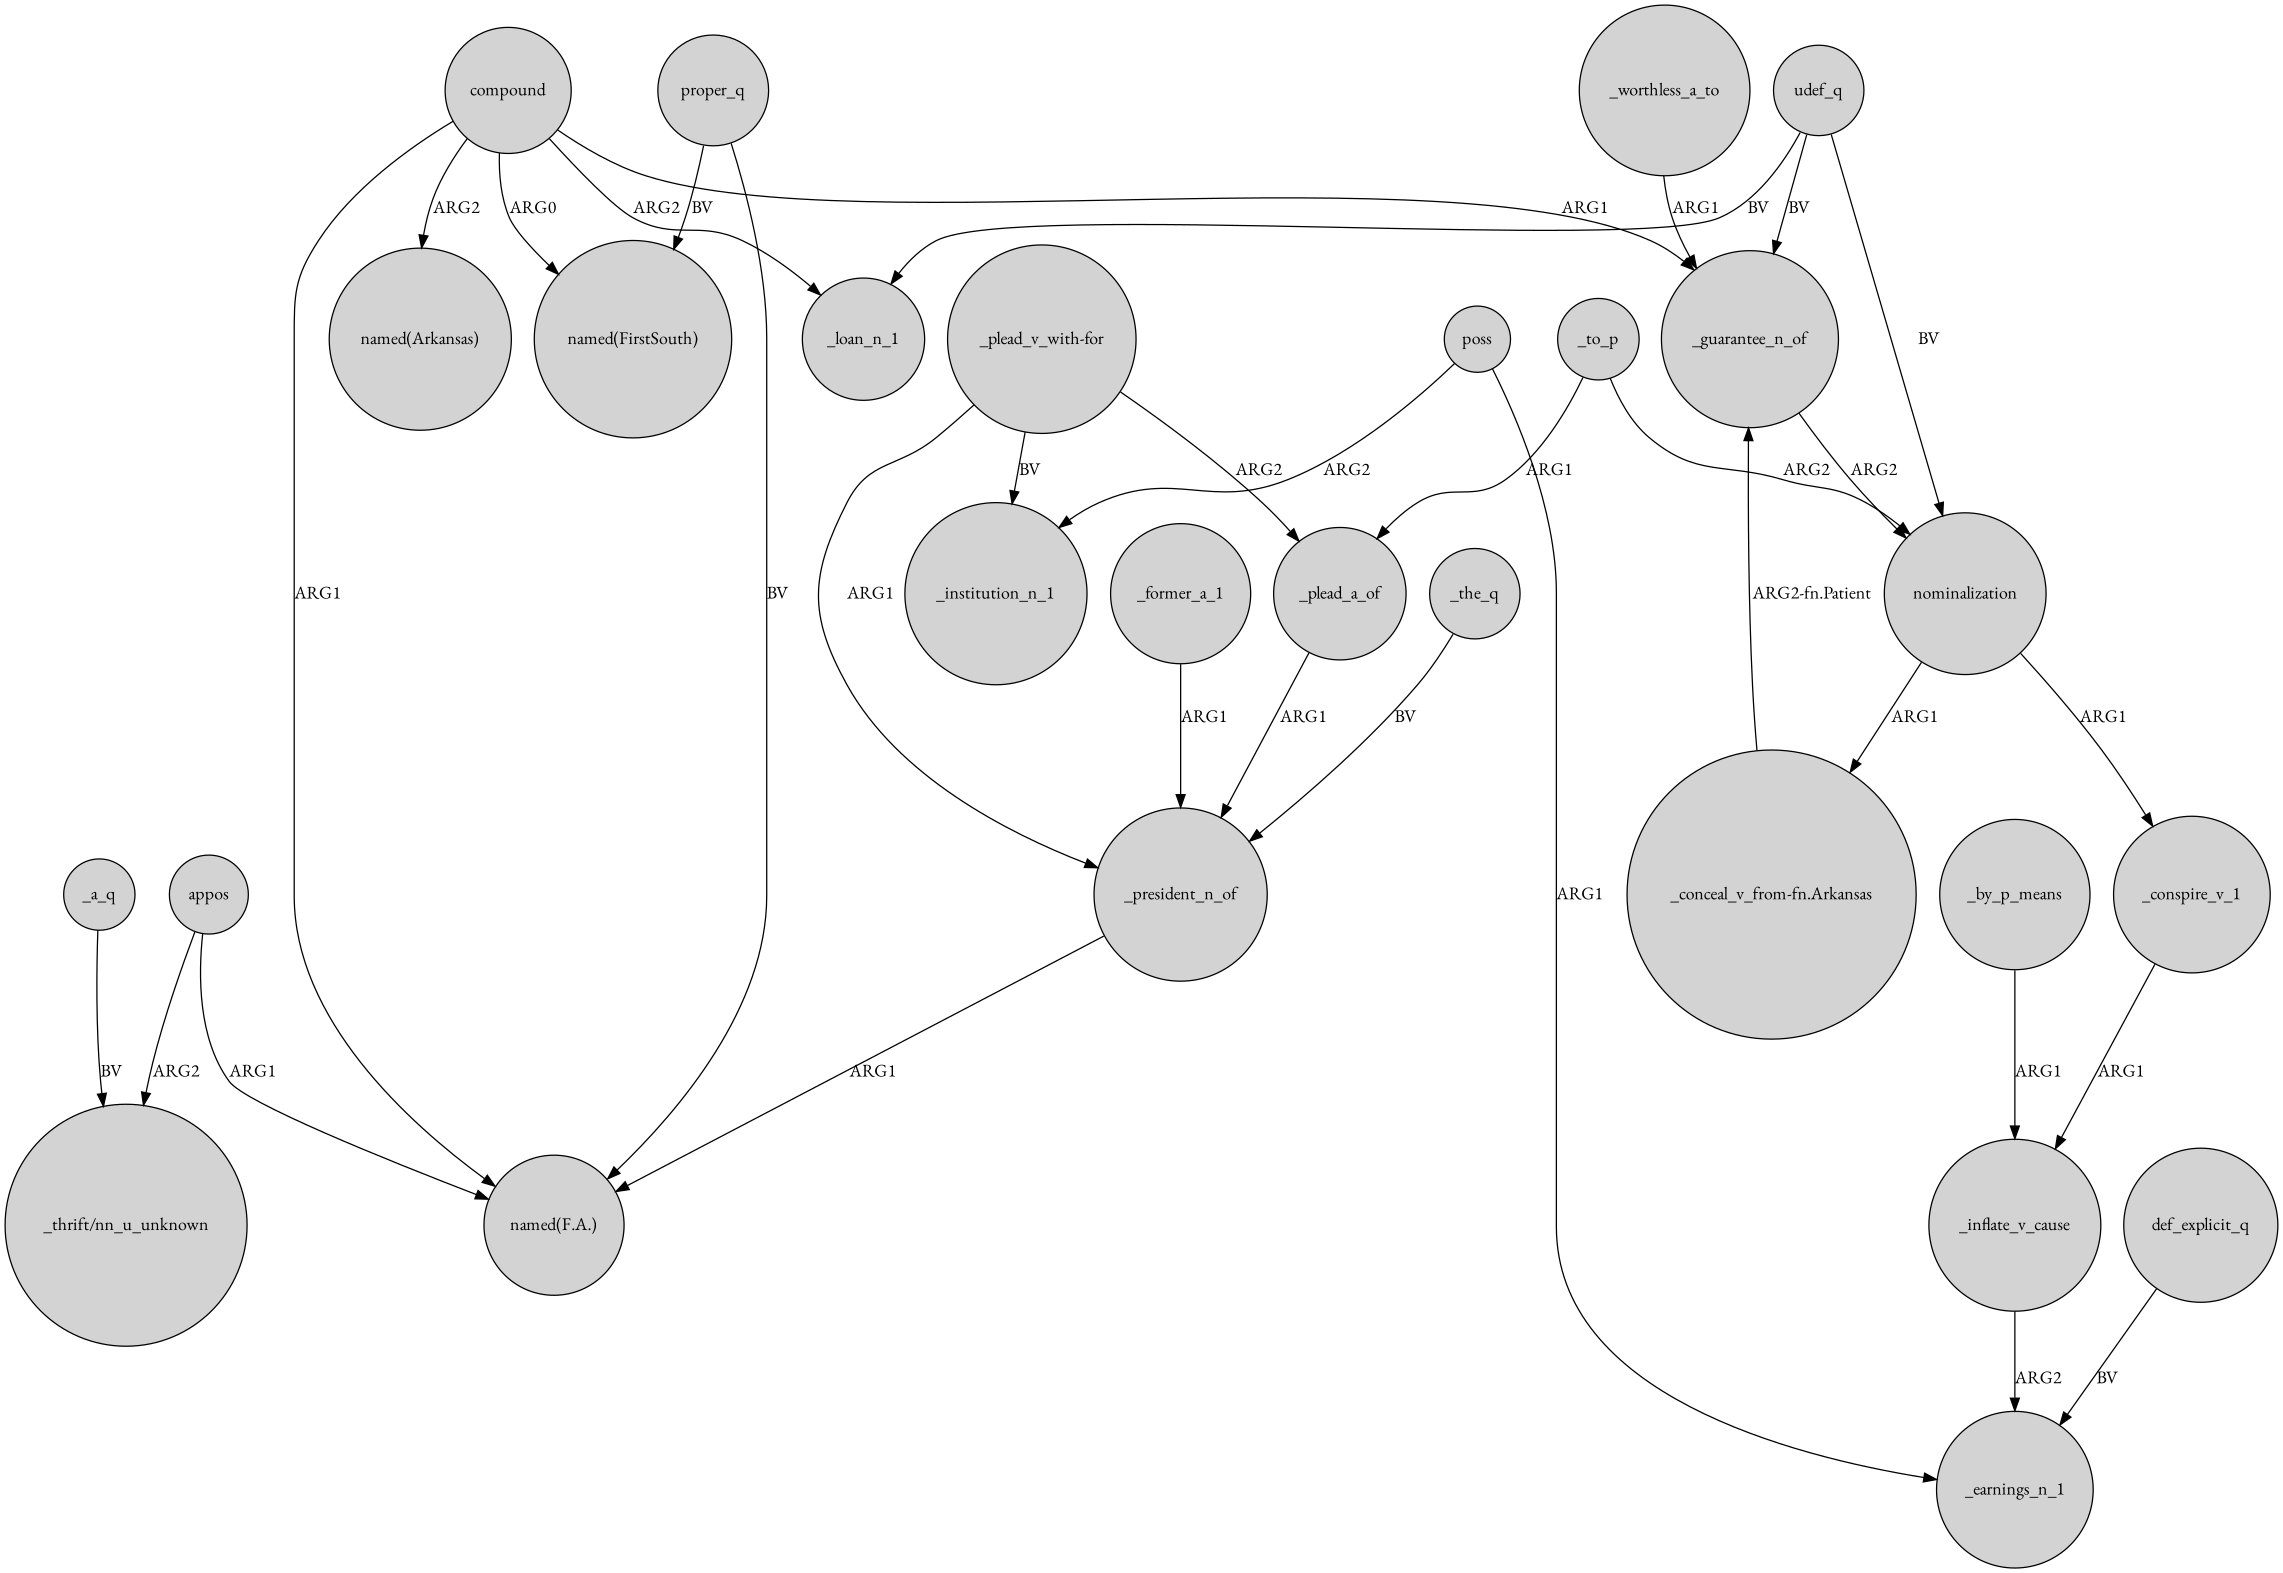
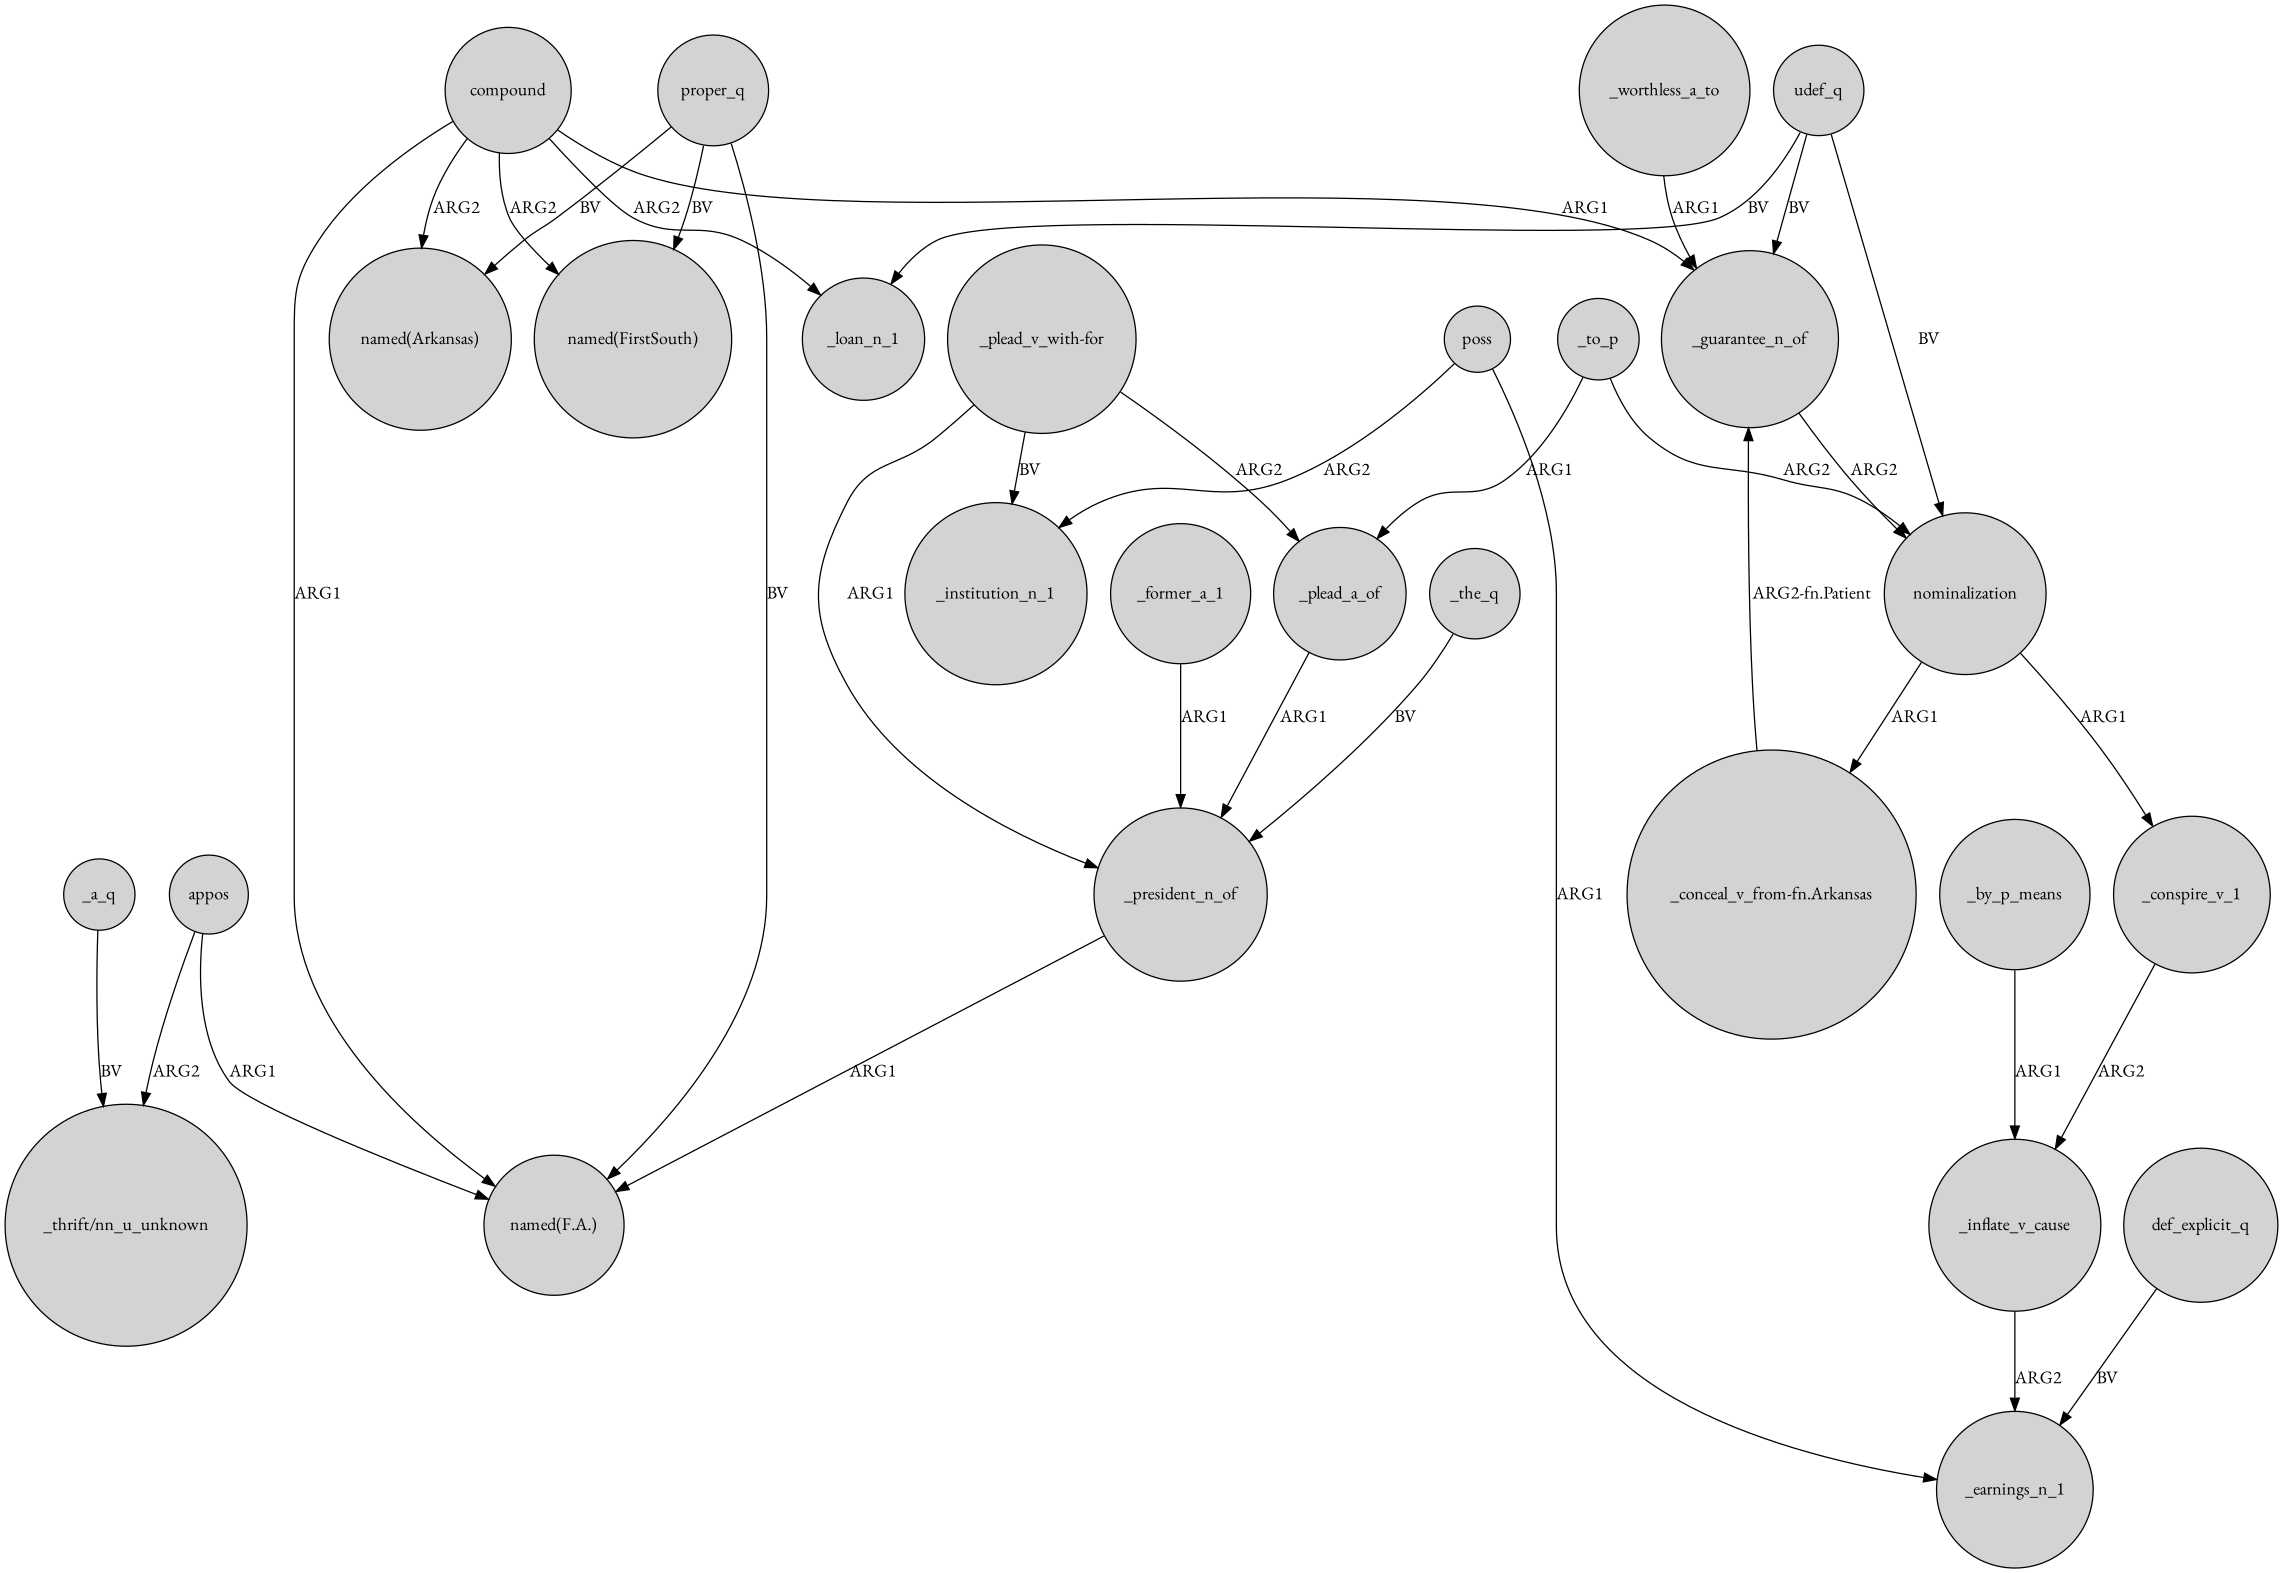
none -> (584, 197)
(533, 208) -> (533, 208)
(2121, 1072) -> (2121, 1072)
